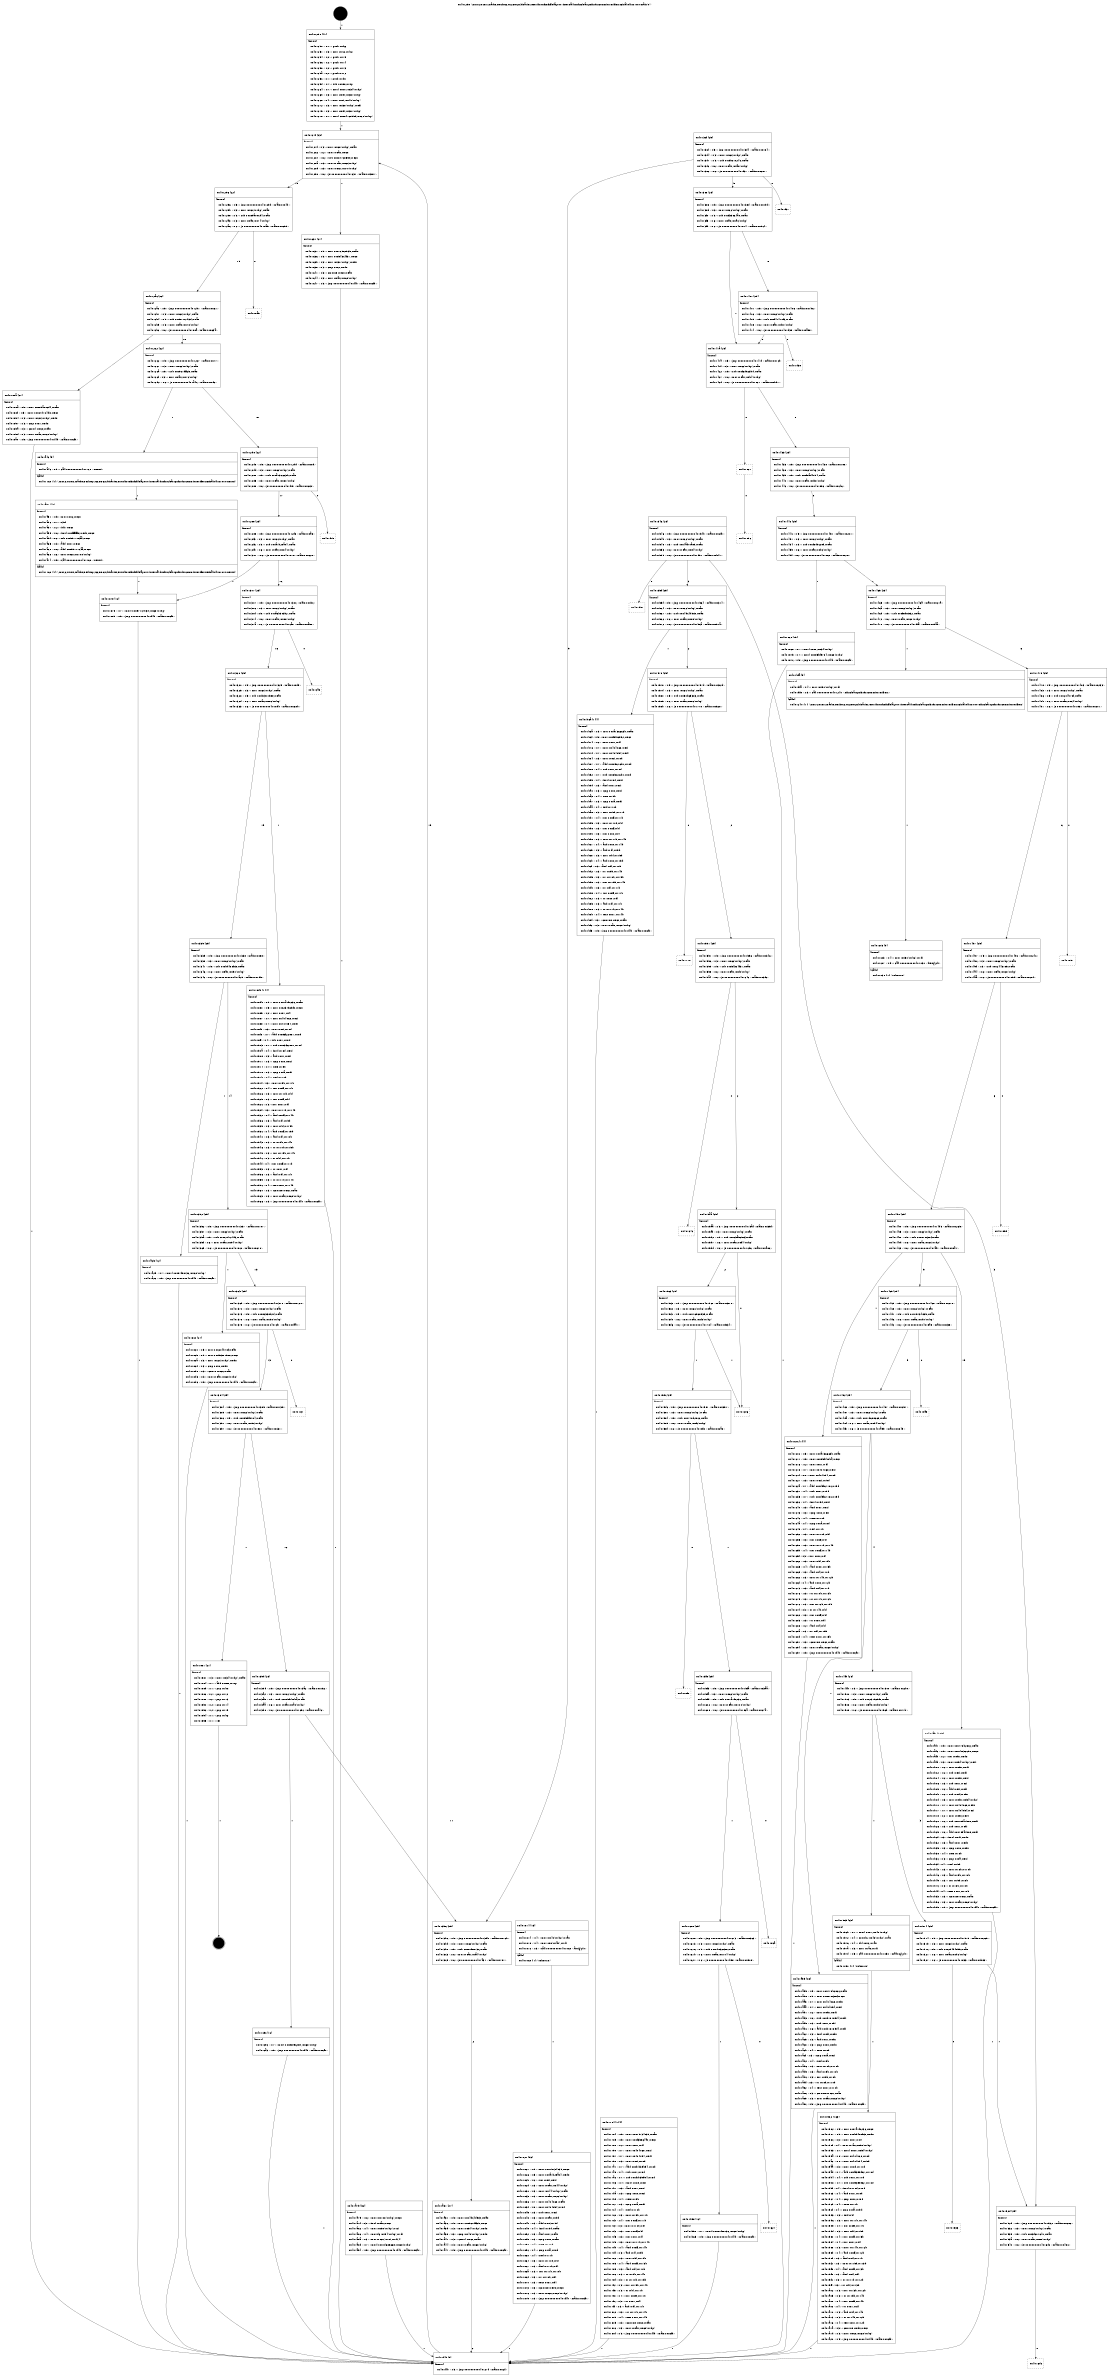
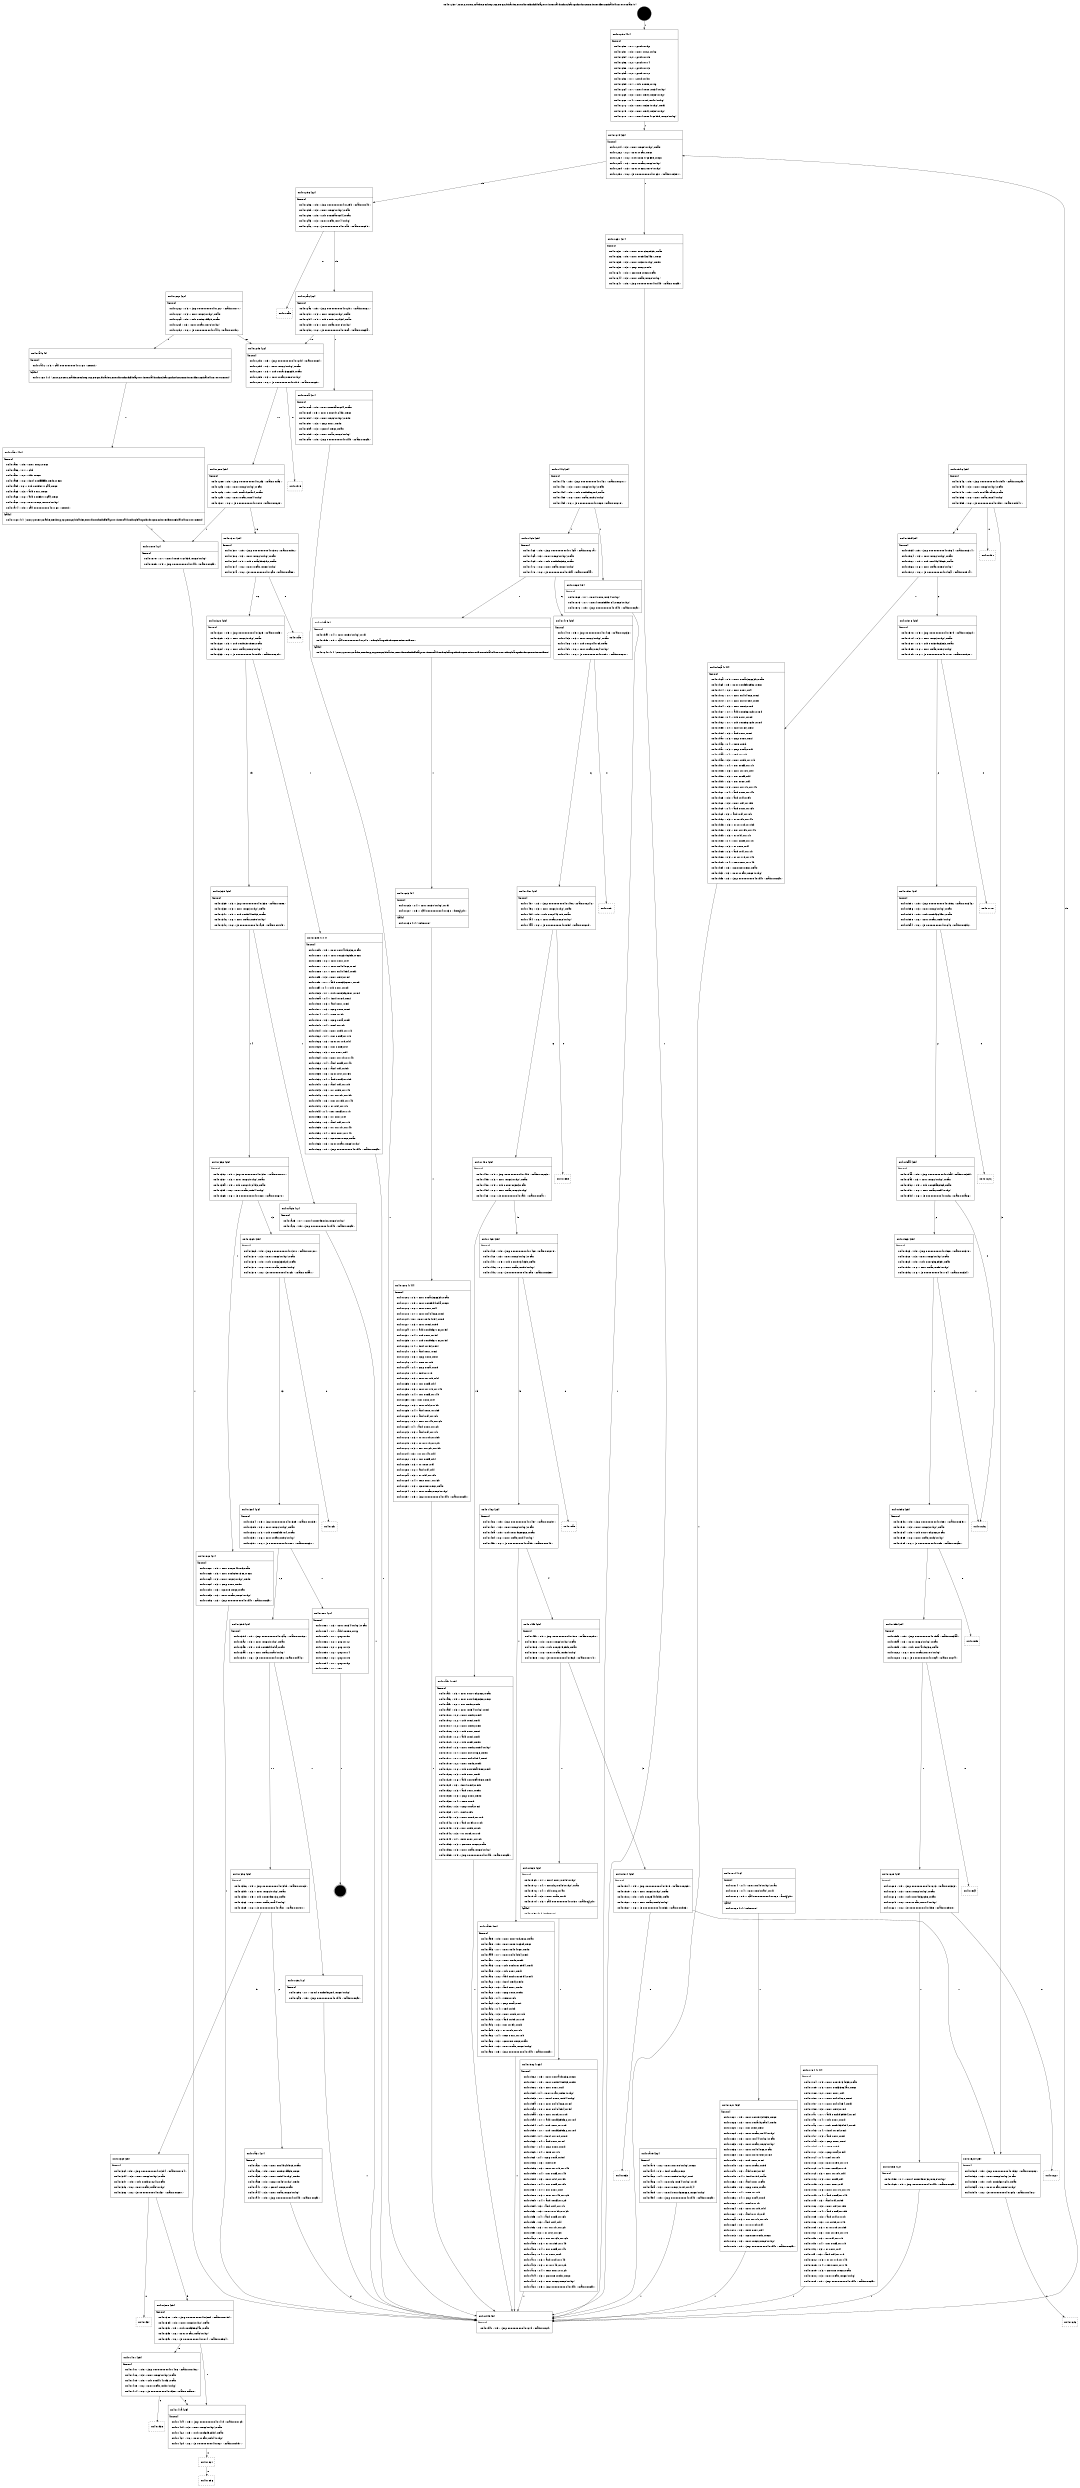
(182, 339) -> (310, 339)
(810, 469) -> none
(567, 1003) -> (210, 2033)
(846, 1337) -> (432, 1103)
